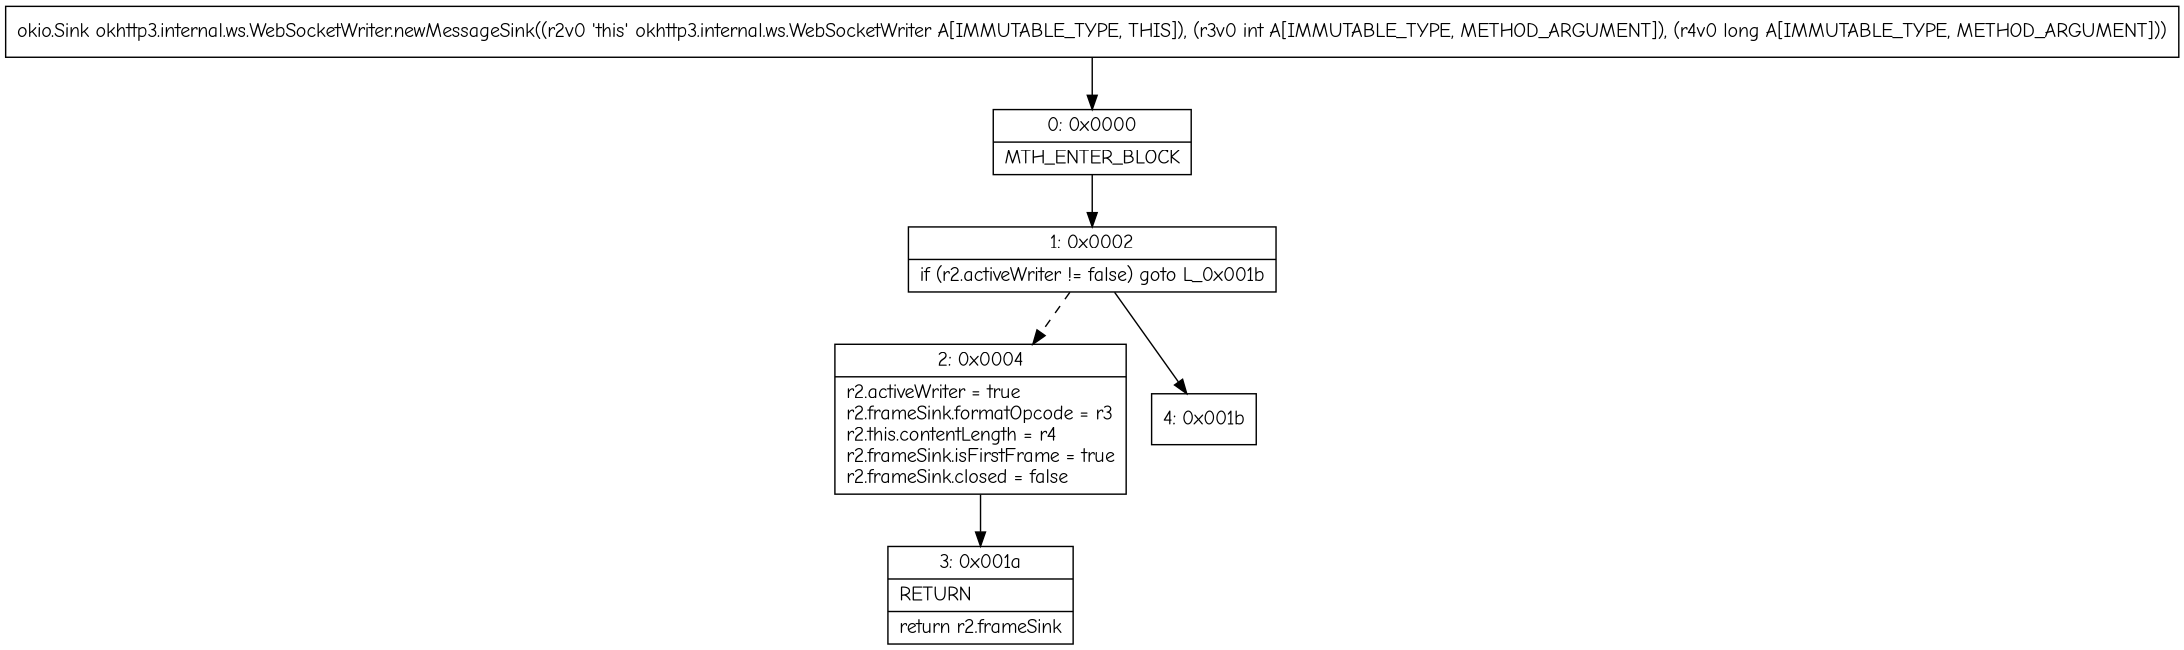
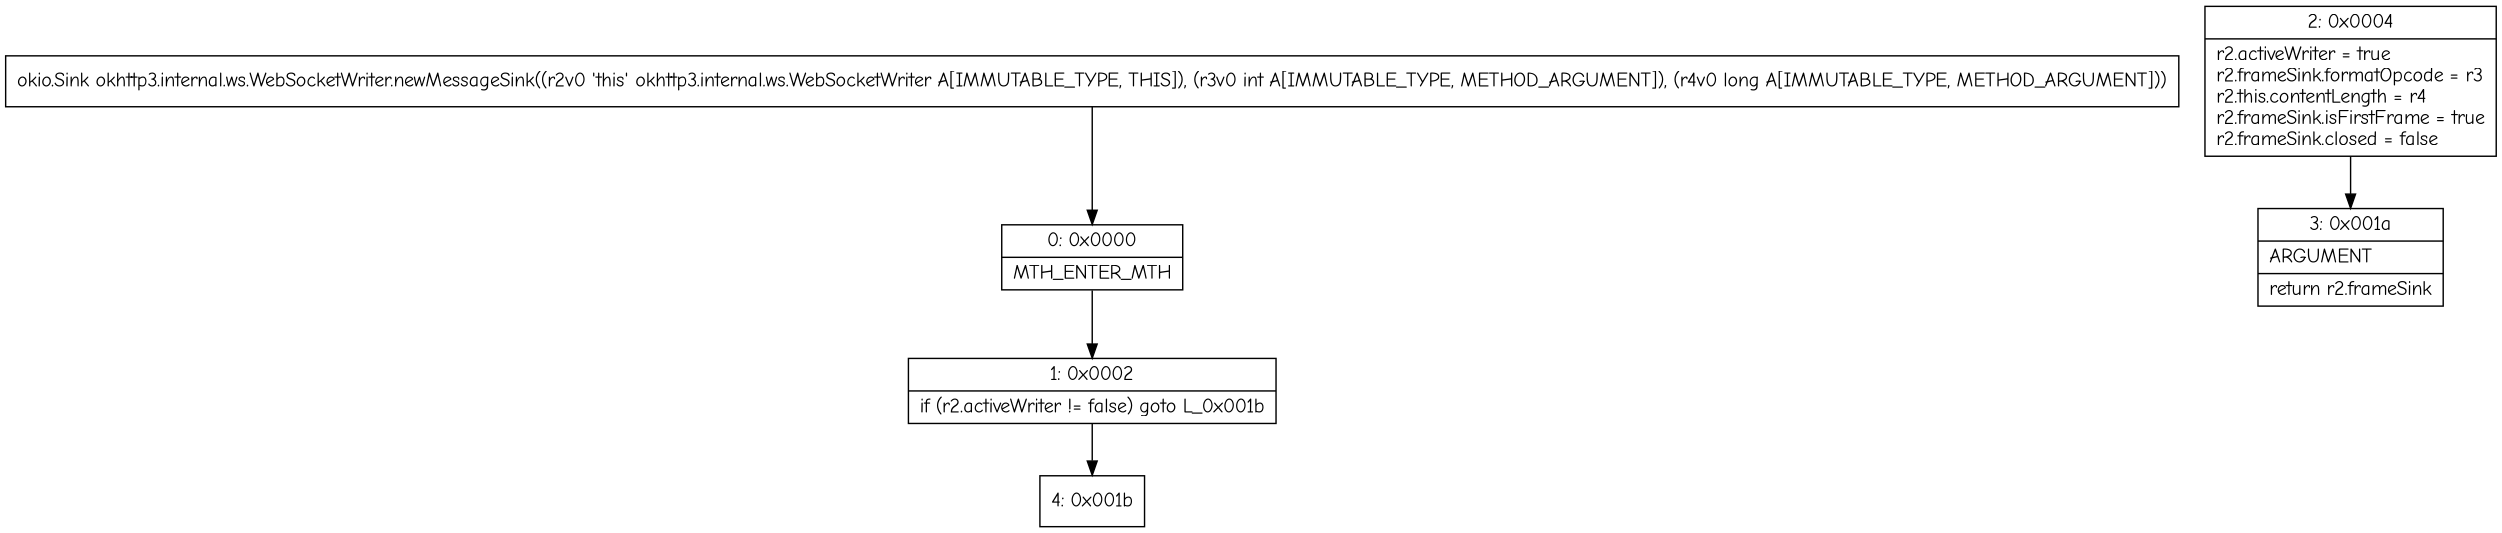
(1092, 158) -> (1092, 273)
(1056, 312) -> none
(936, 595) -> (2321, 257)
